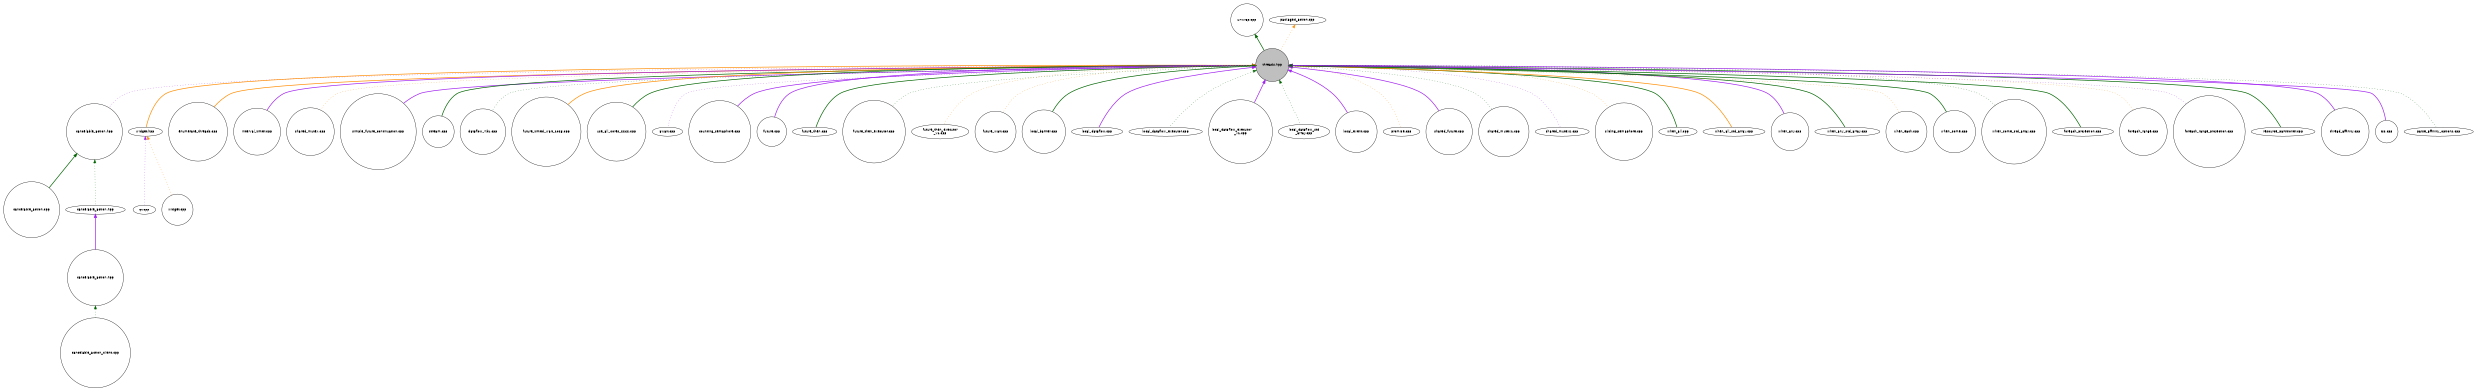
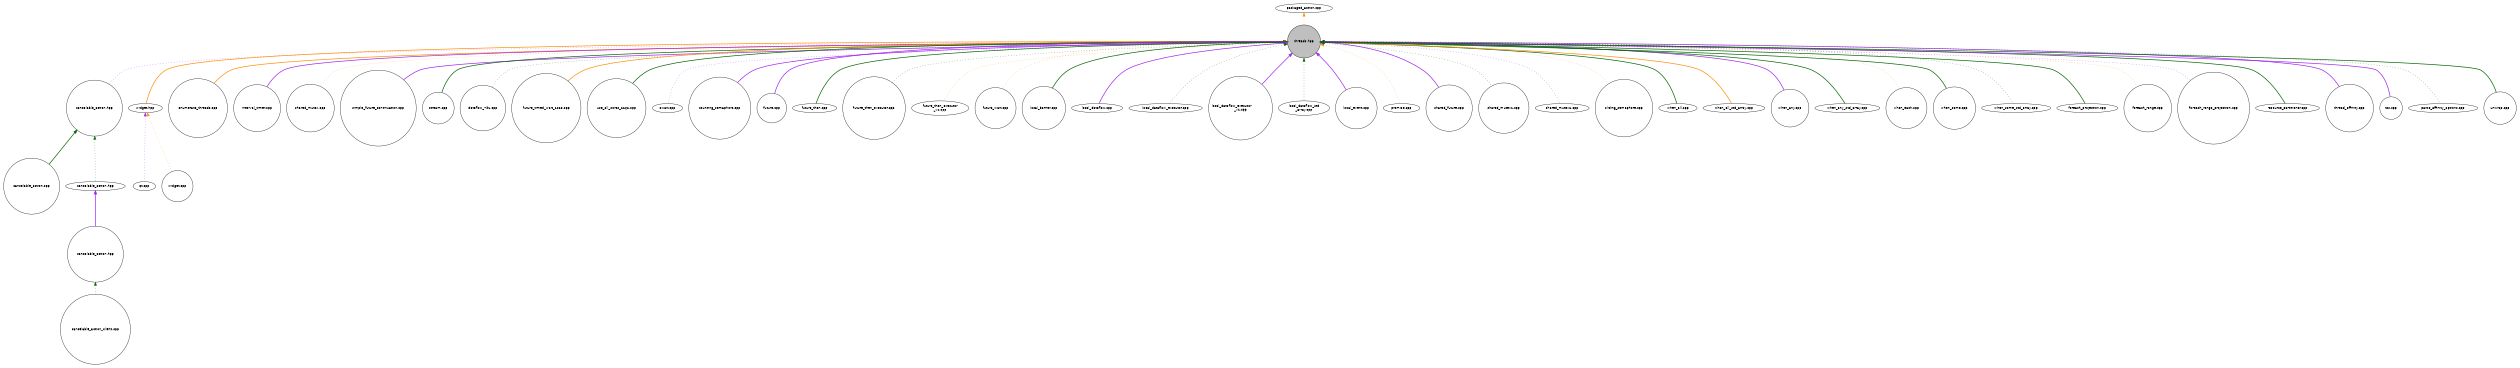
(1260, 44) -> (1916, 50)
(2014, 132) -> (2016, 108)
